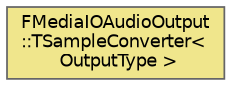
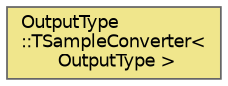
(116, 43) -> (114, 43)
